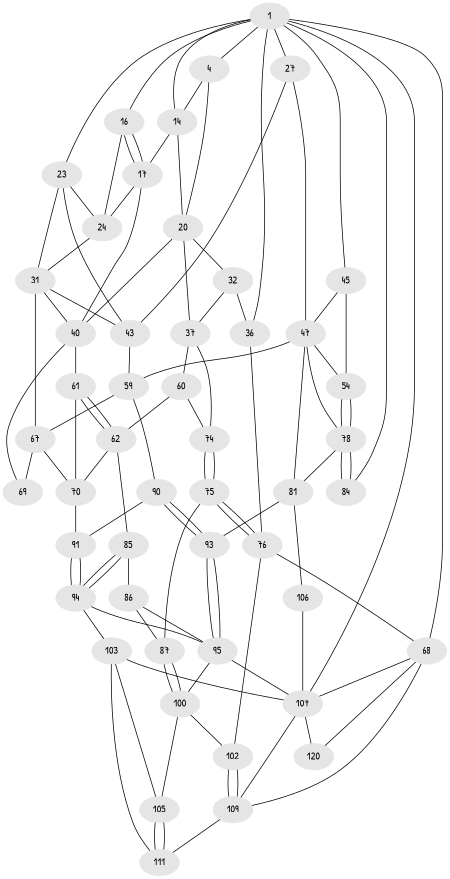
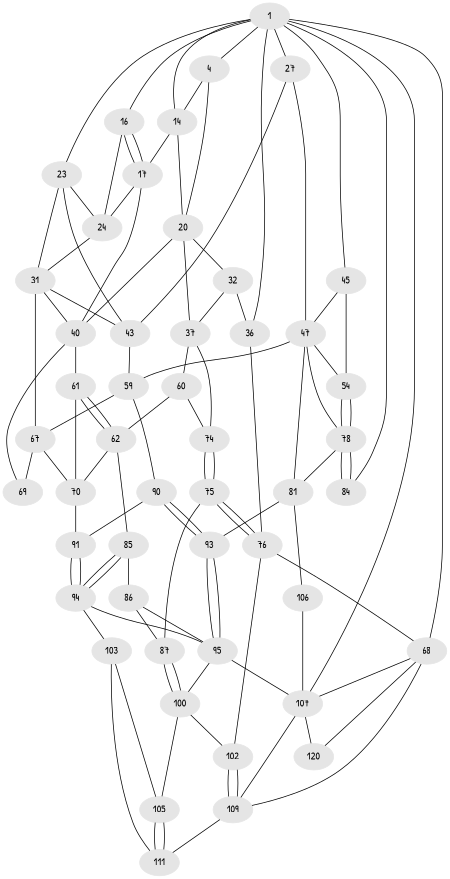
(204, 683) -> none
